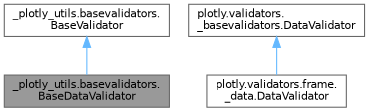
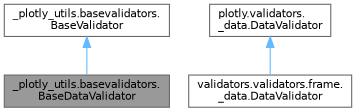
(277, 20) -> (270, 20)
(277, 91) -> (270, 91)
